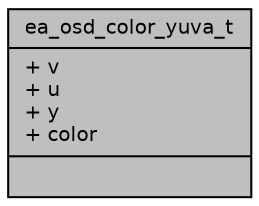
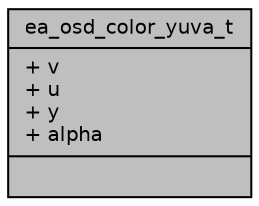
(61, 135) -> (64, 135)
